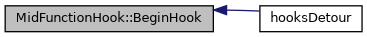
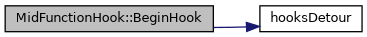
(243, 10) -> (230, 27)
